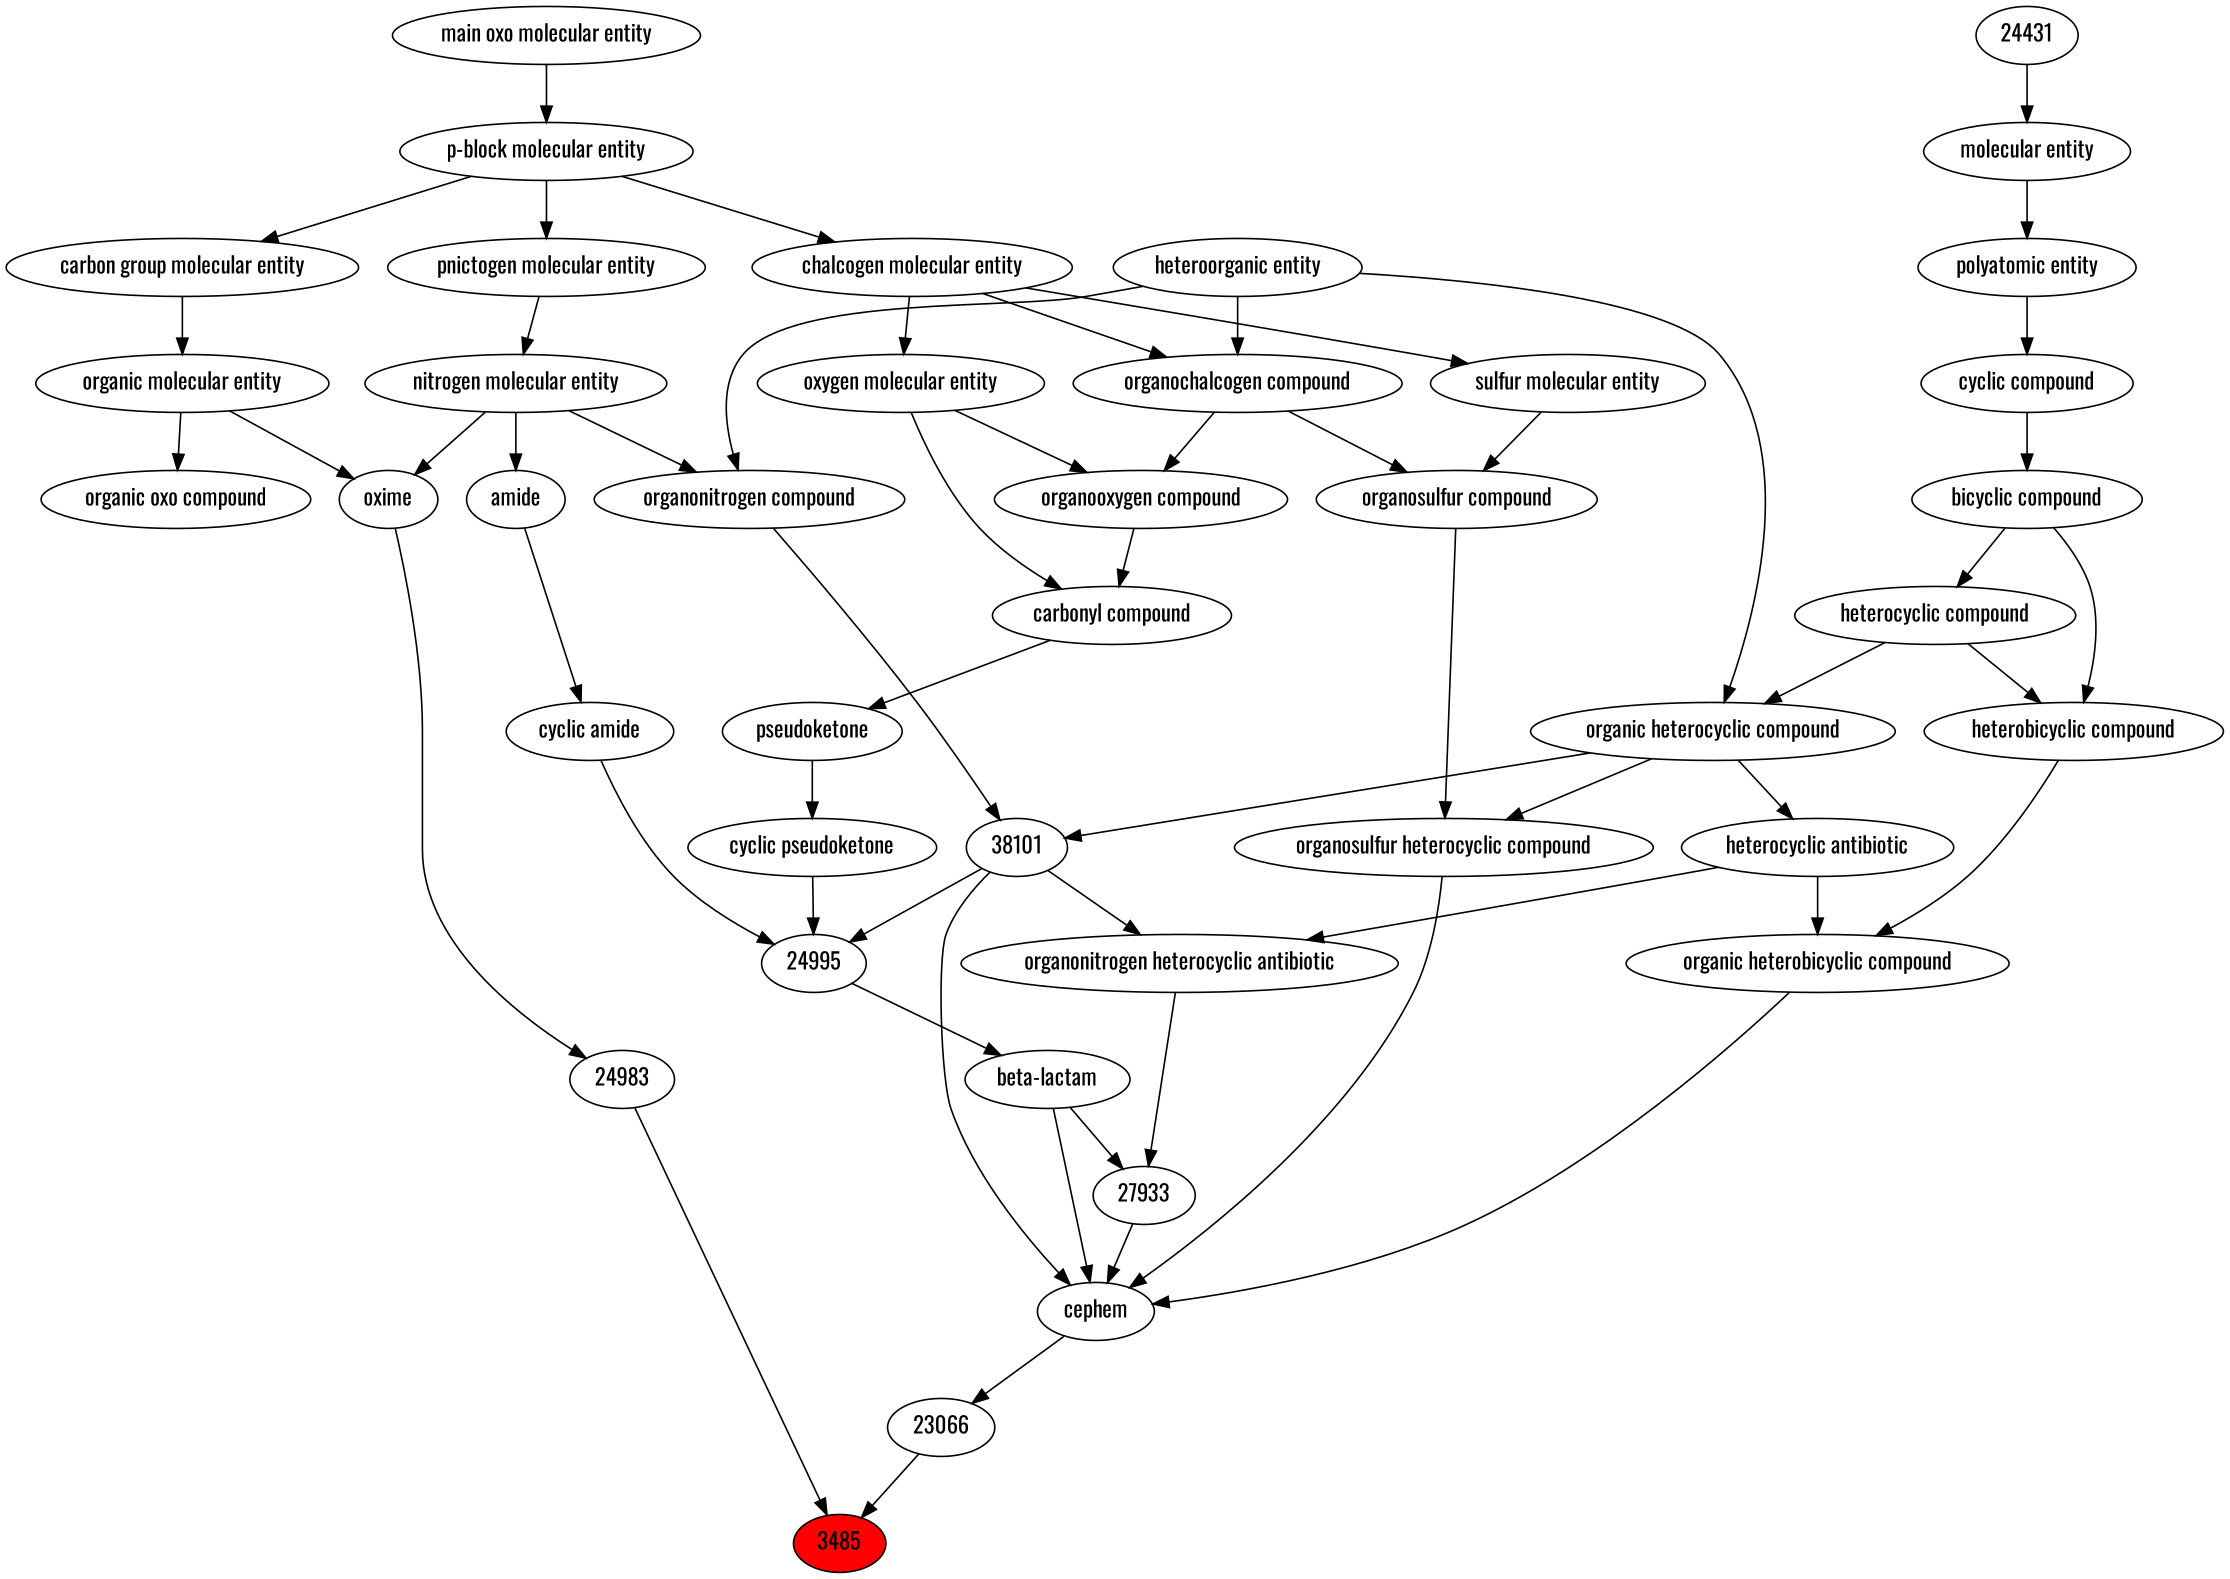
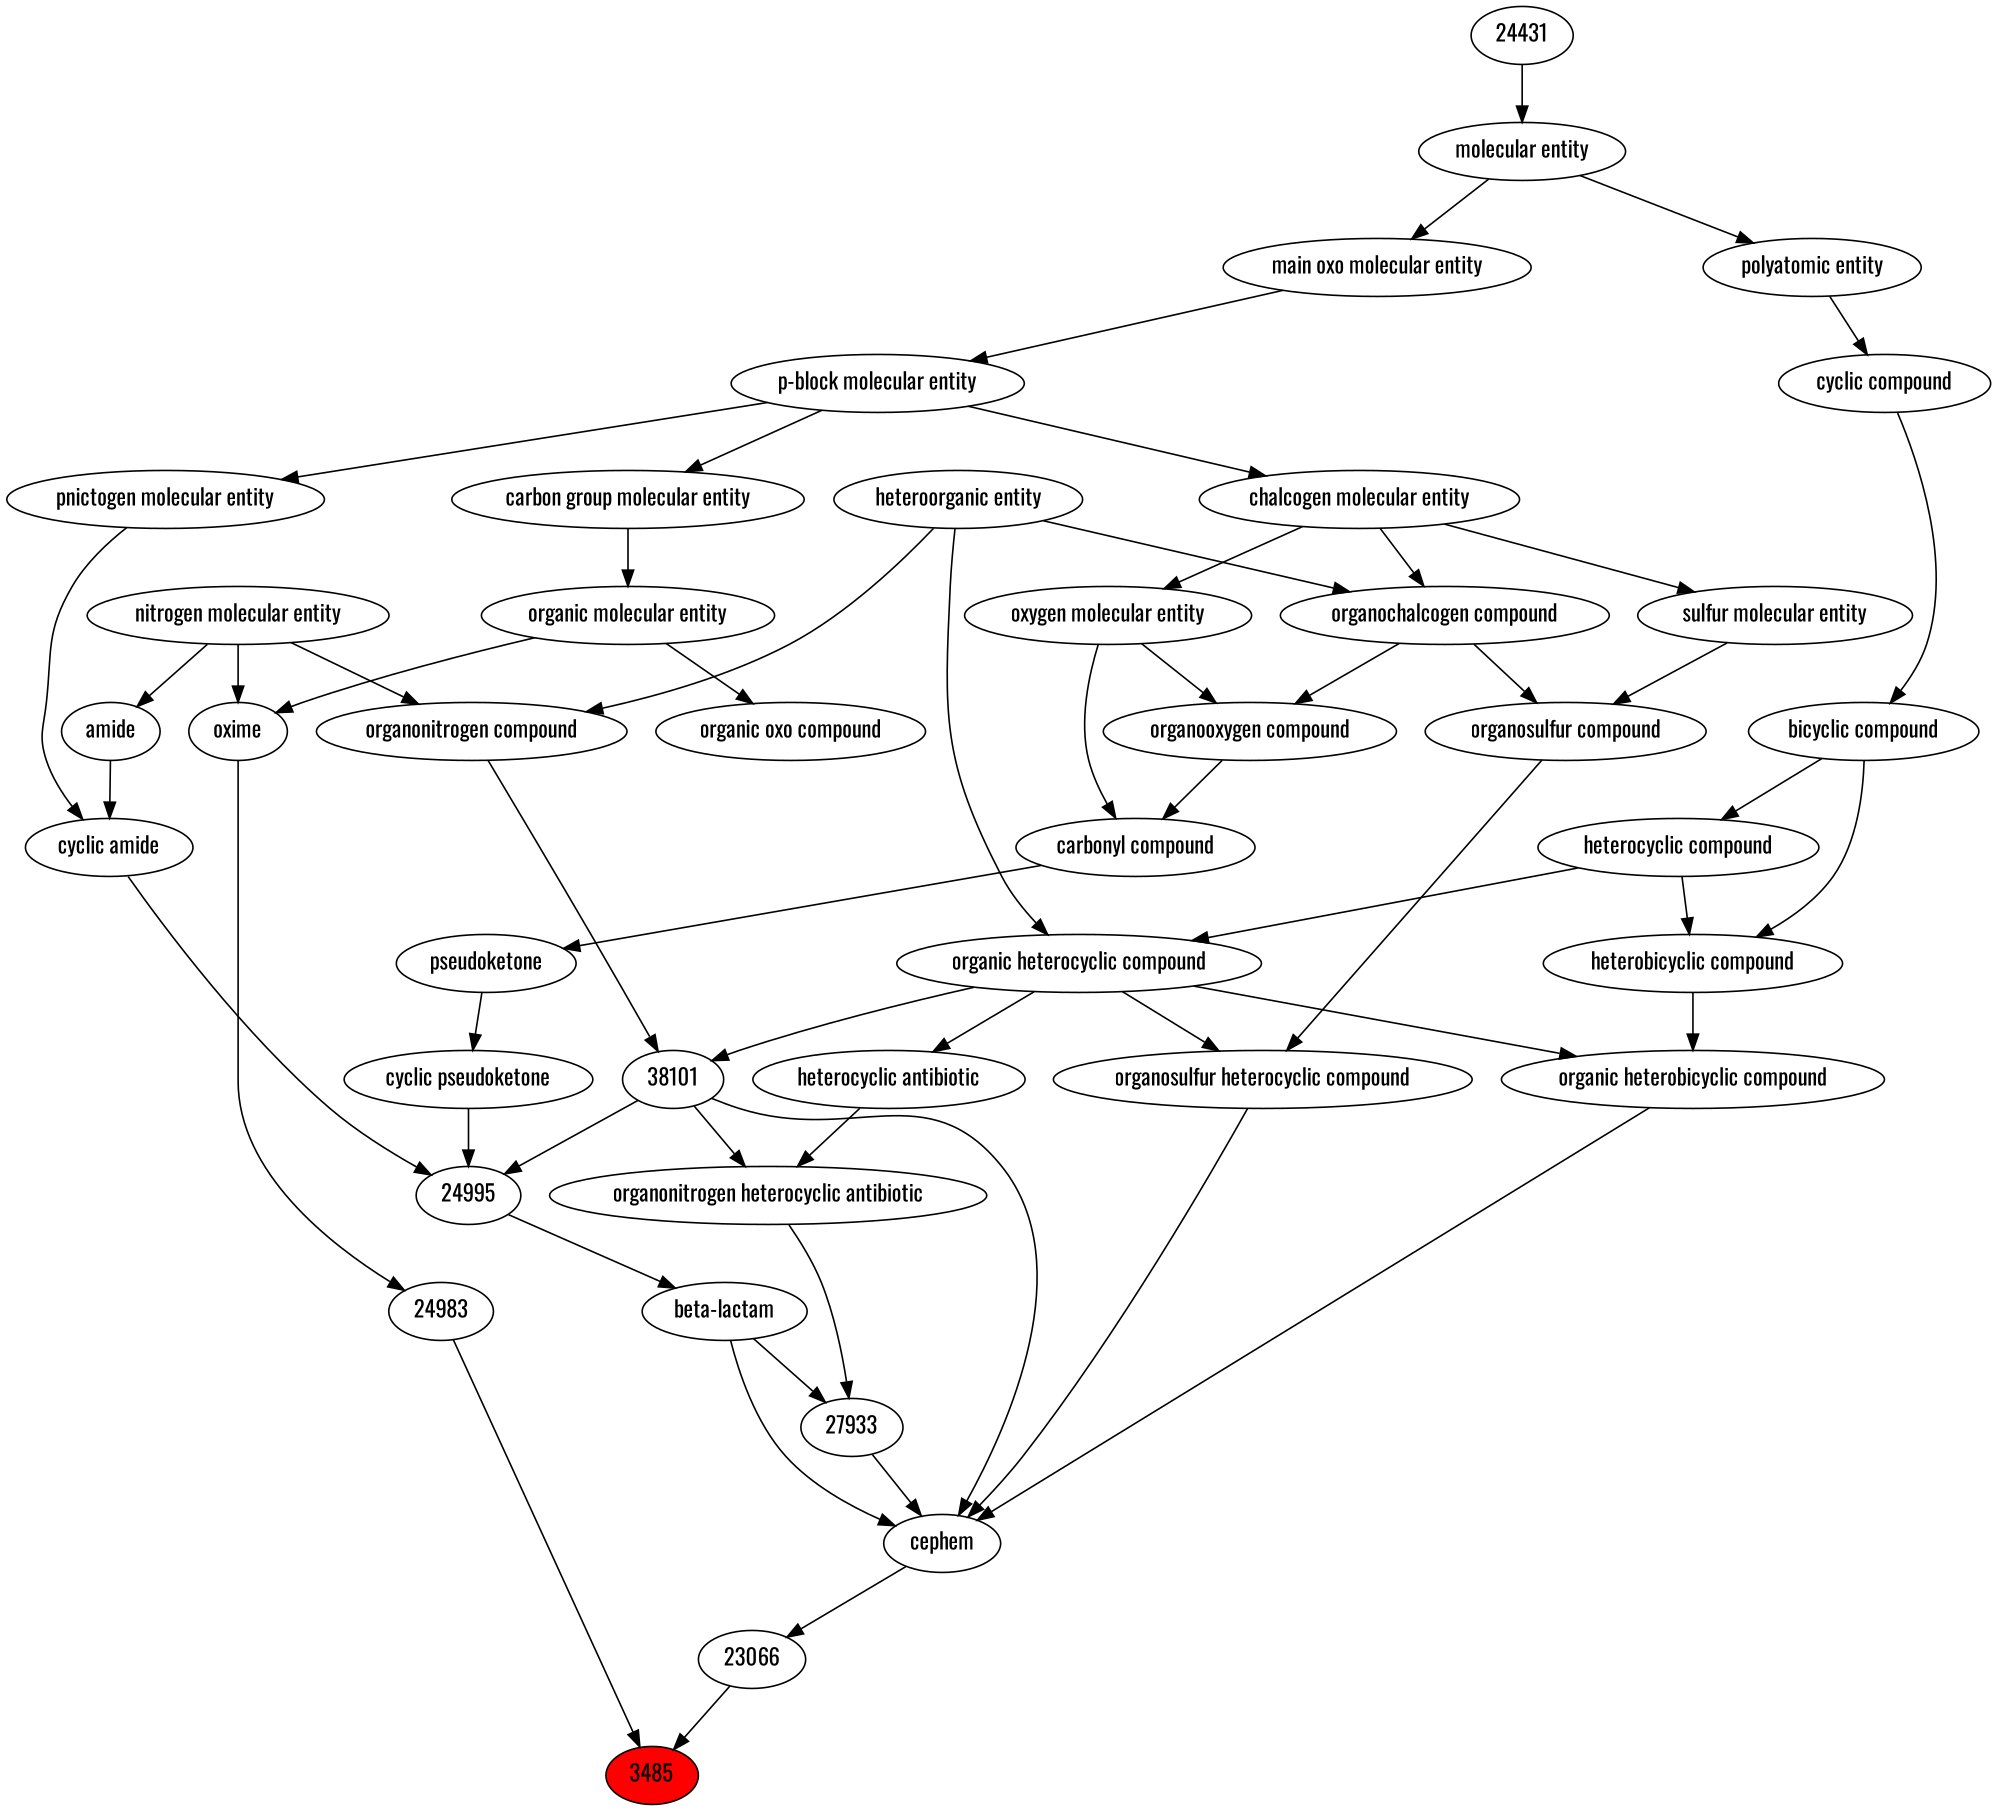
none -> (1457, 204)
(533, 318) -> (50, 658)
(1818, 898) -> (1377, 1020)
